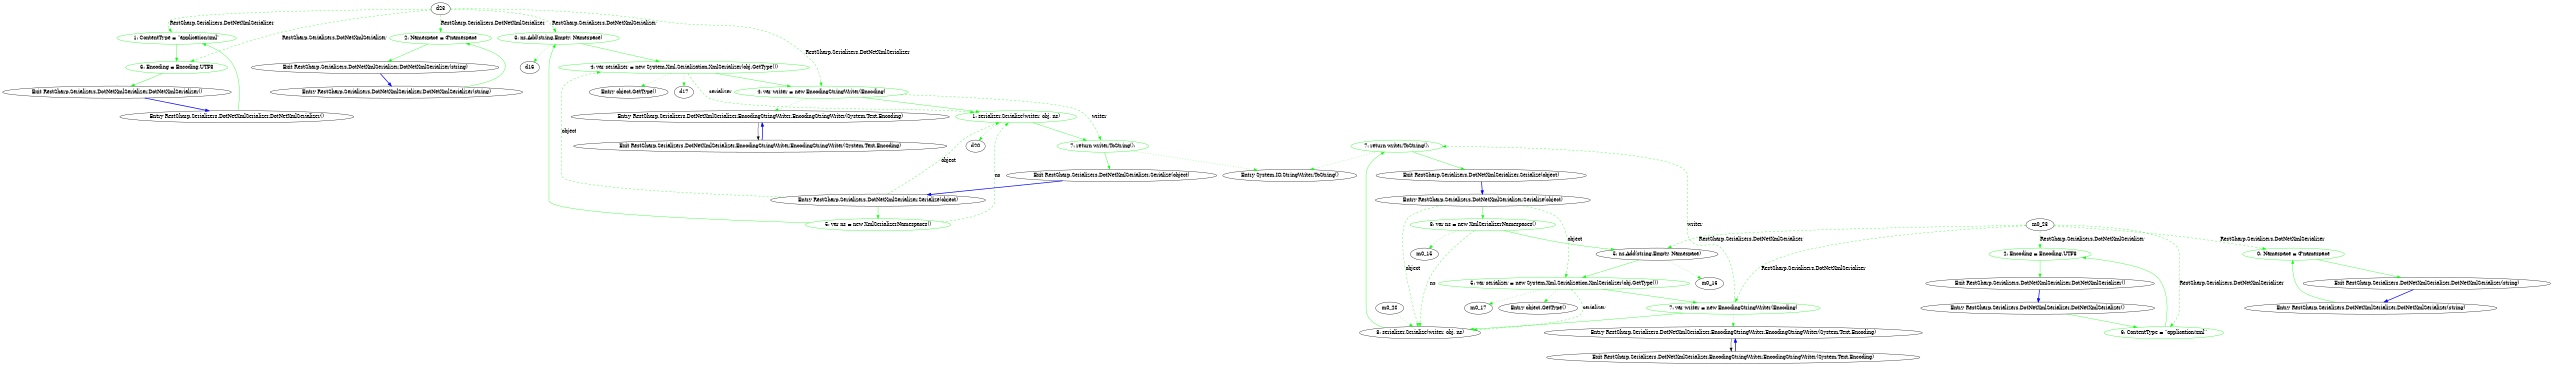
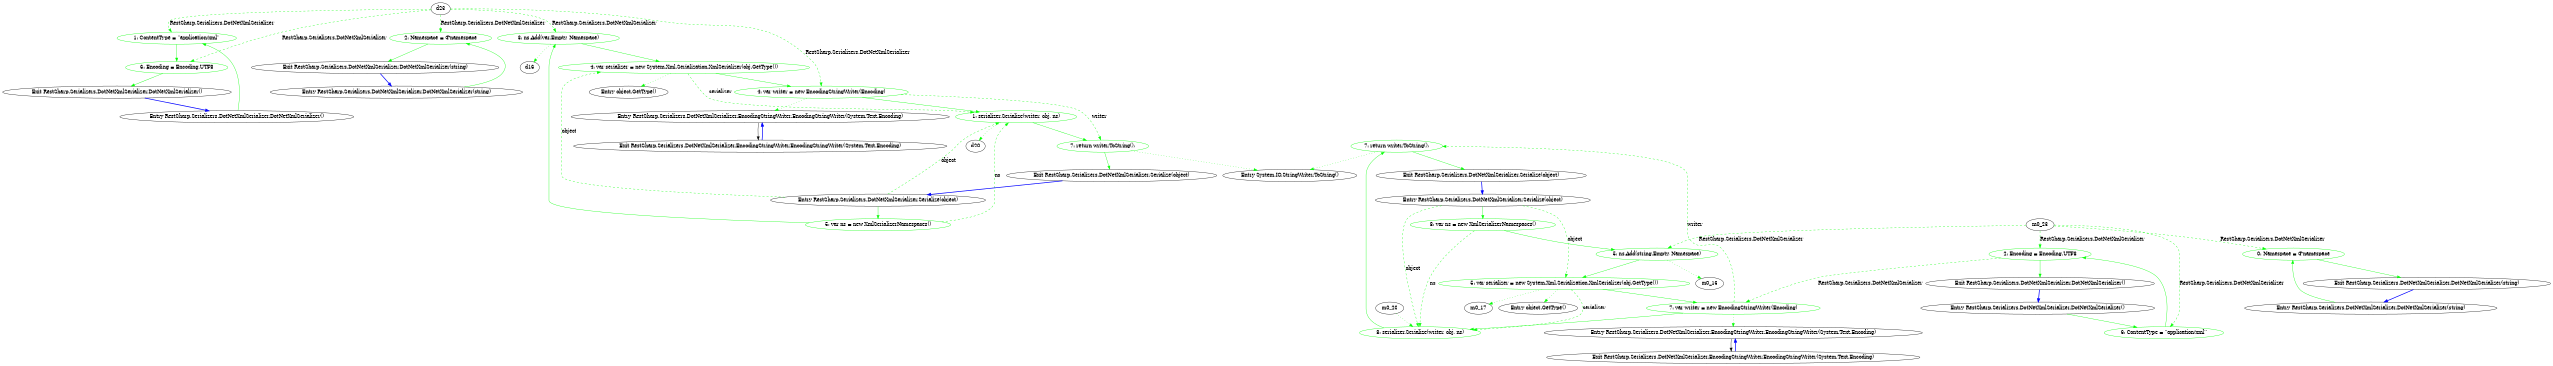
(558, 38) -> (558, 38)
(684, 92) -> none
(1871, 239) -> (1873, 270)
(1424, 254) -> none
(1657, 254) -> (1657, 254)
(1420, 333) -> (1420, 333)
